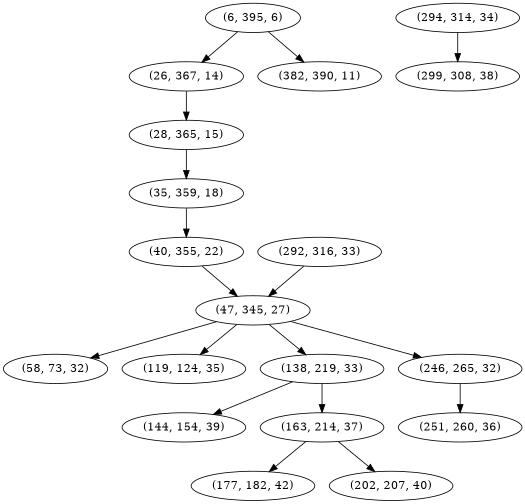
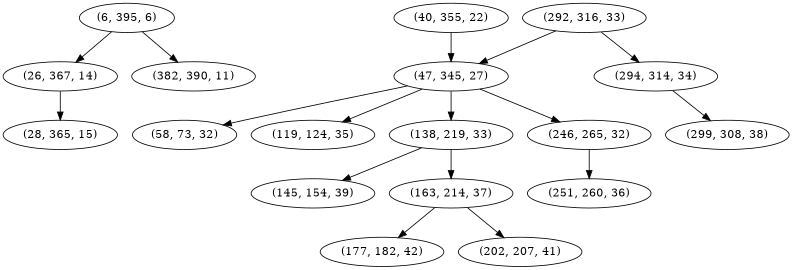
none -> (617, 45)
(186, 193) -> none
(184, 427) -> (313, 193)
(391, 486) -> (520, 252)
